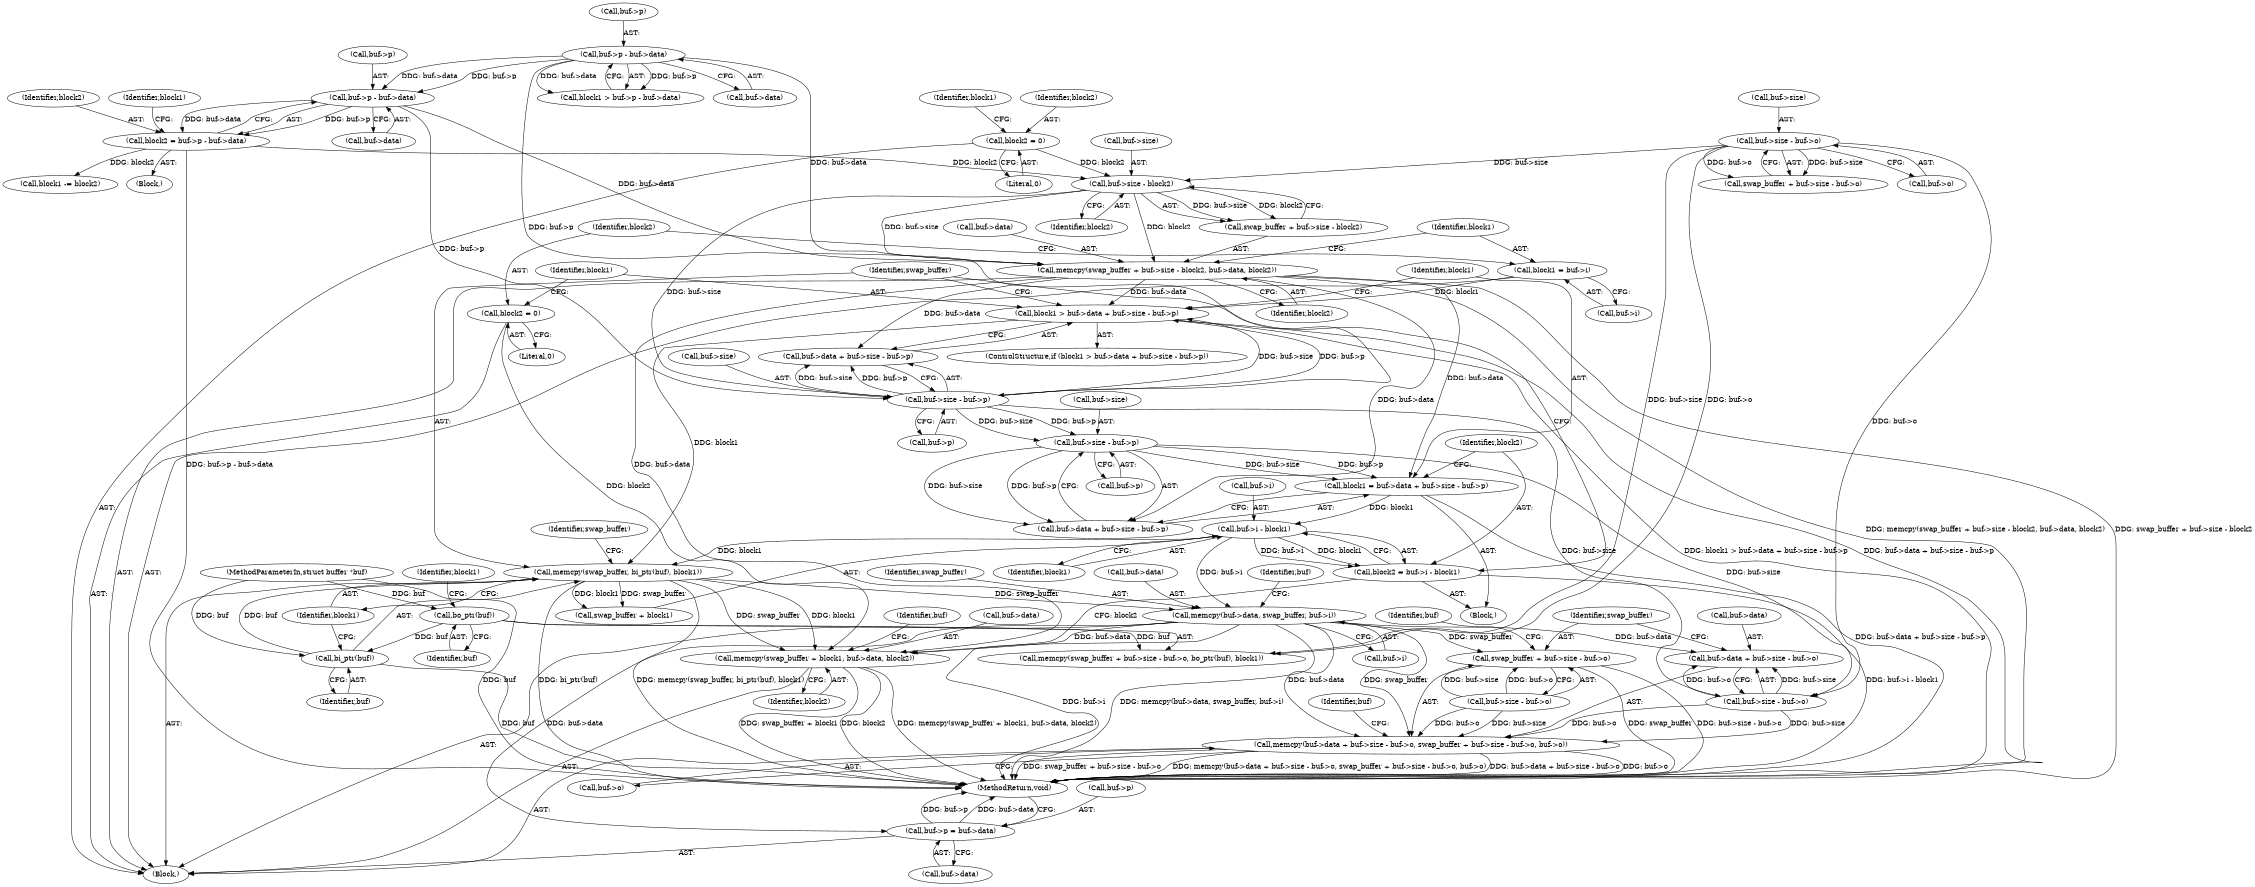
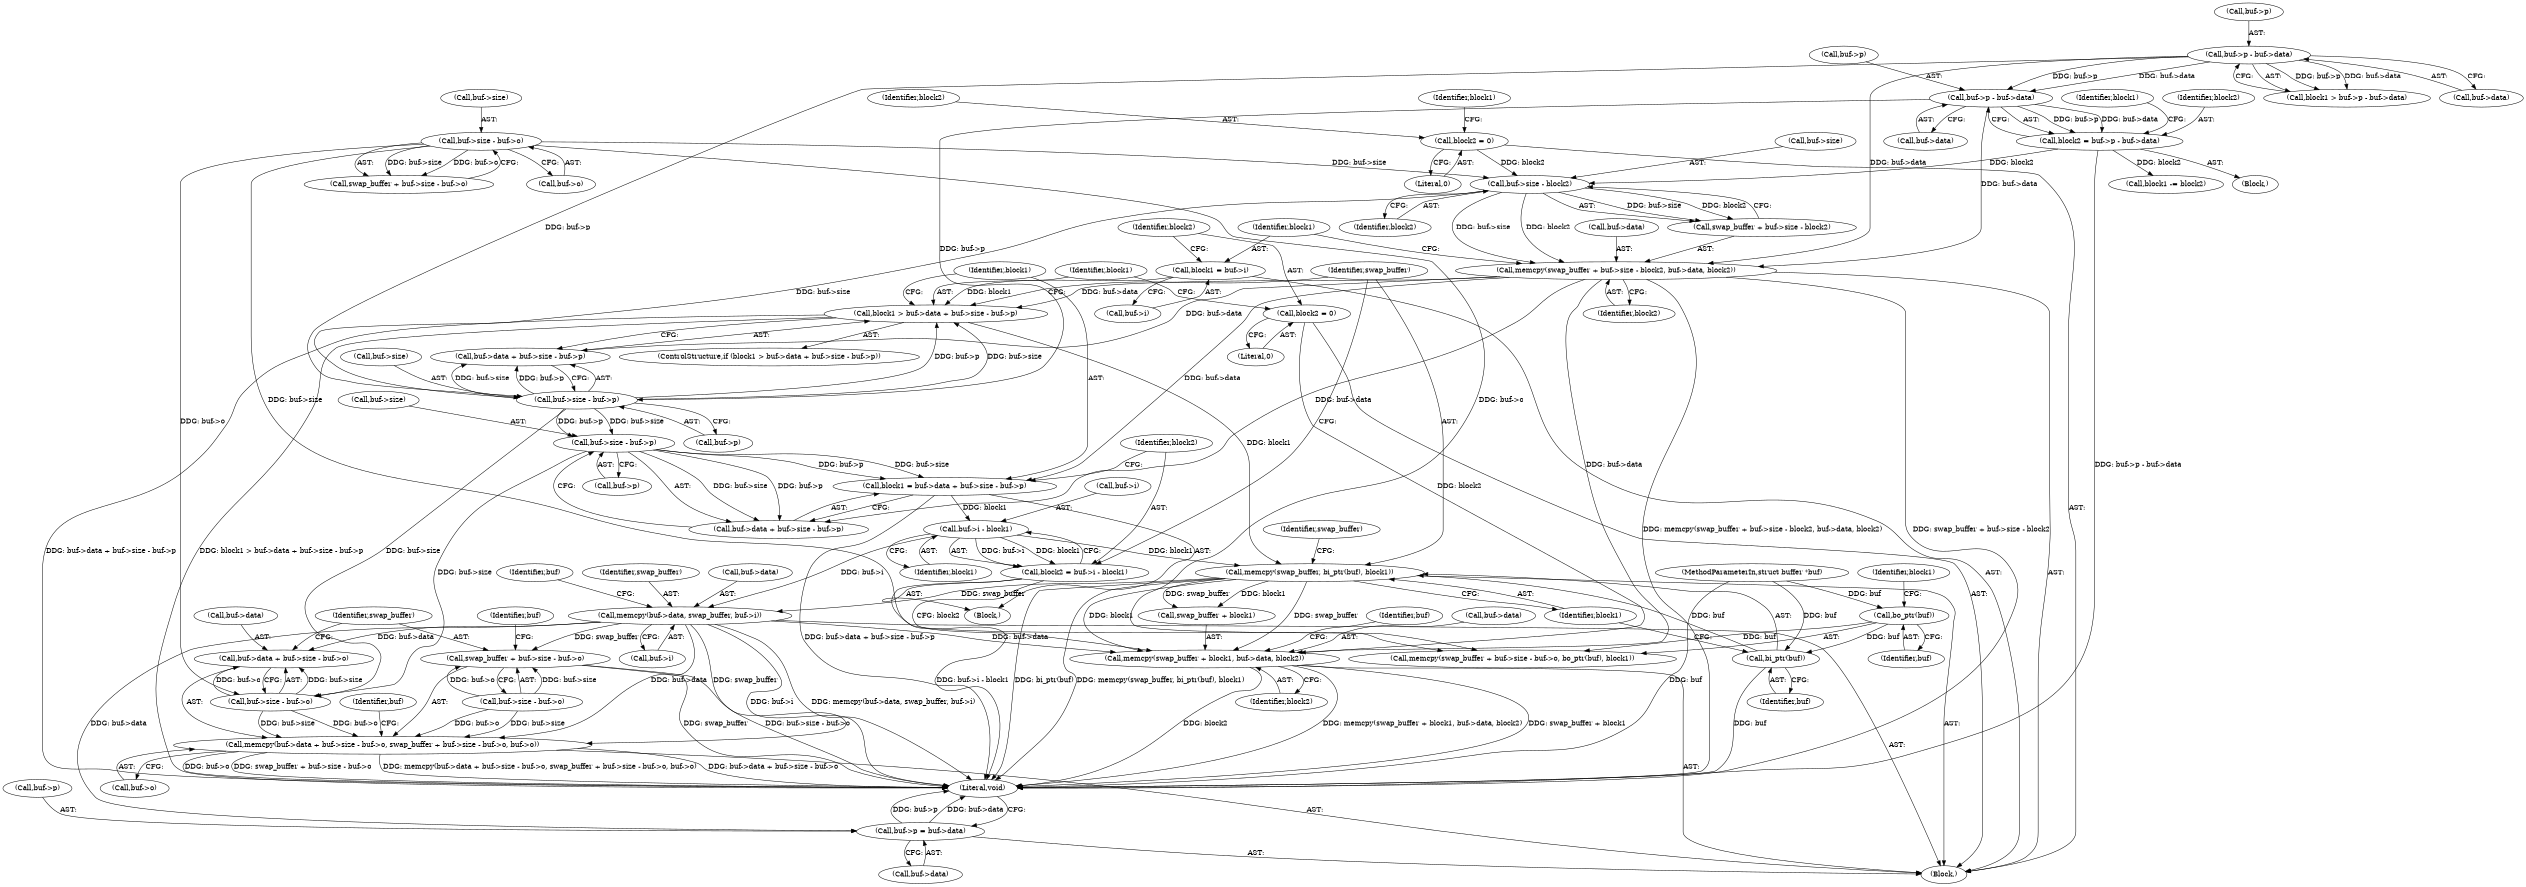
(931, 553) -> (1206, 636)
(1014, 788) -> (982, 788)
